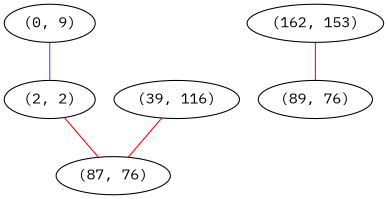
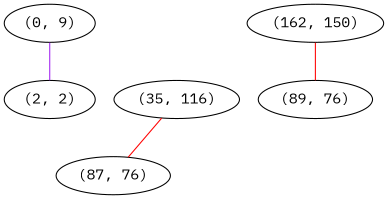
(315, 23) -> (315, 23)
(177, 99) -> (177, 99)
(81, 137) -> none
